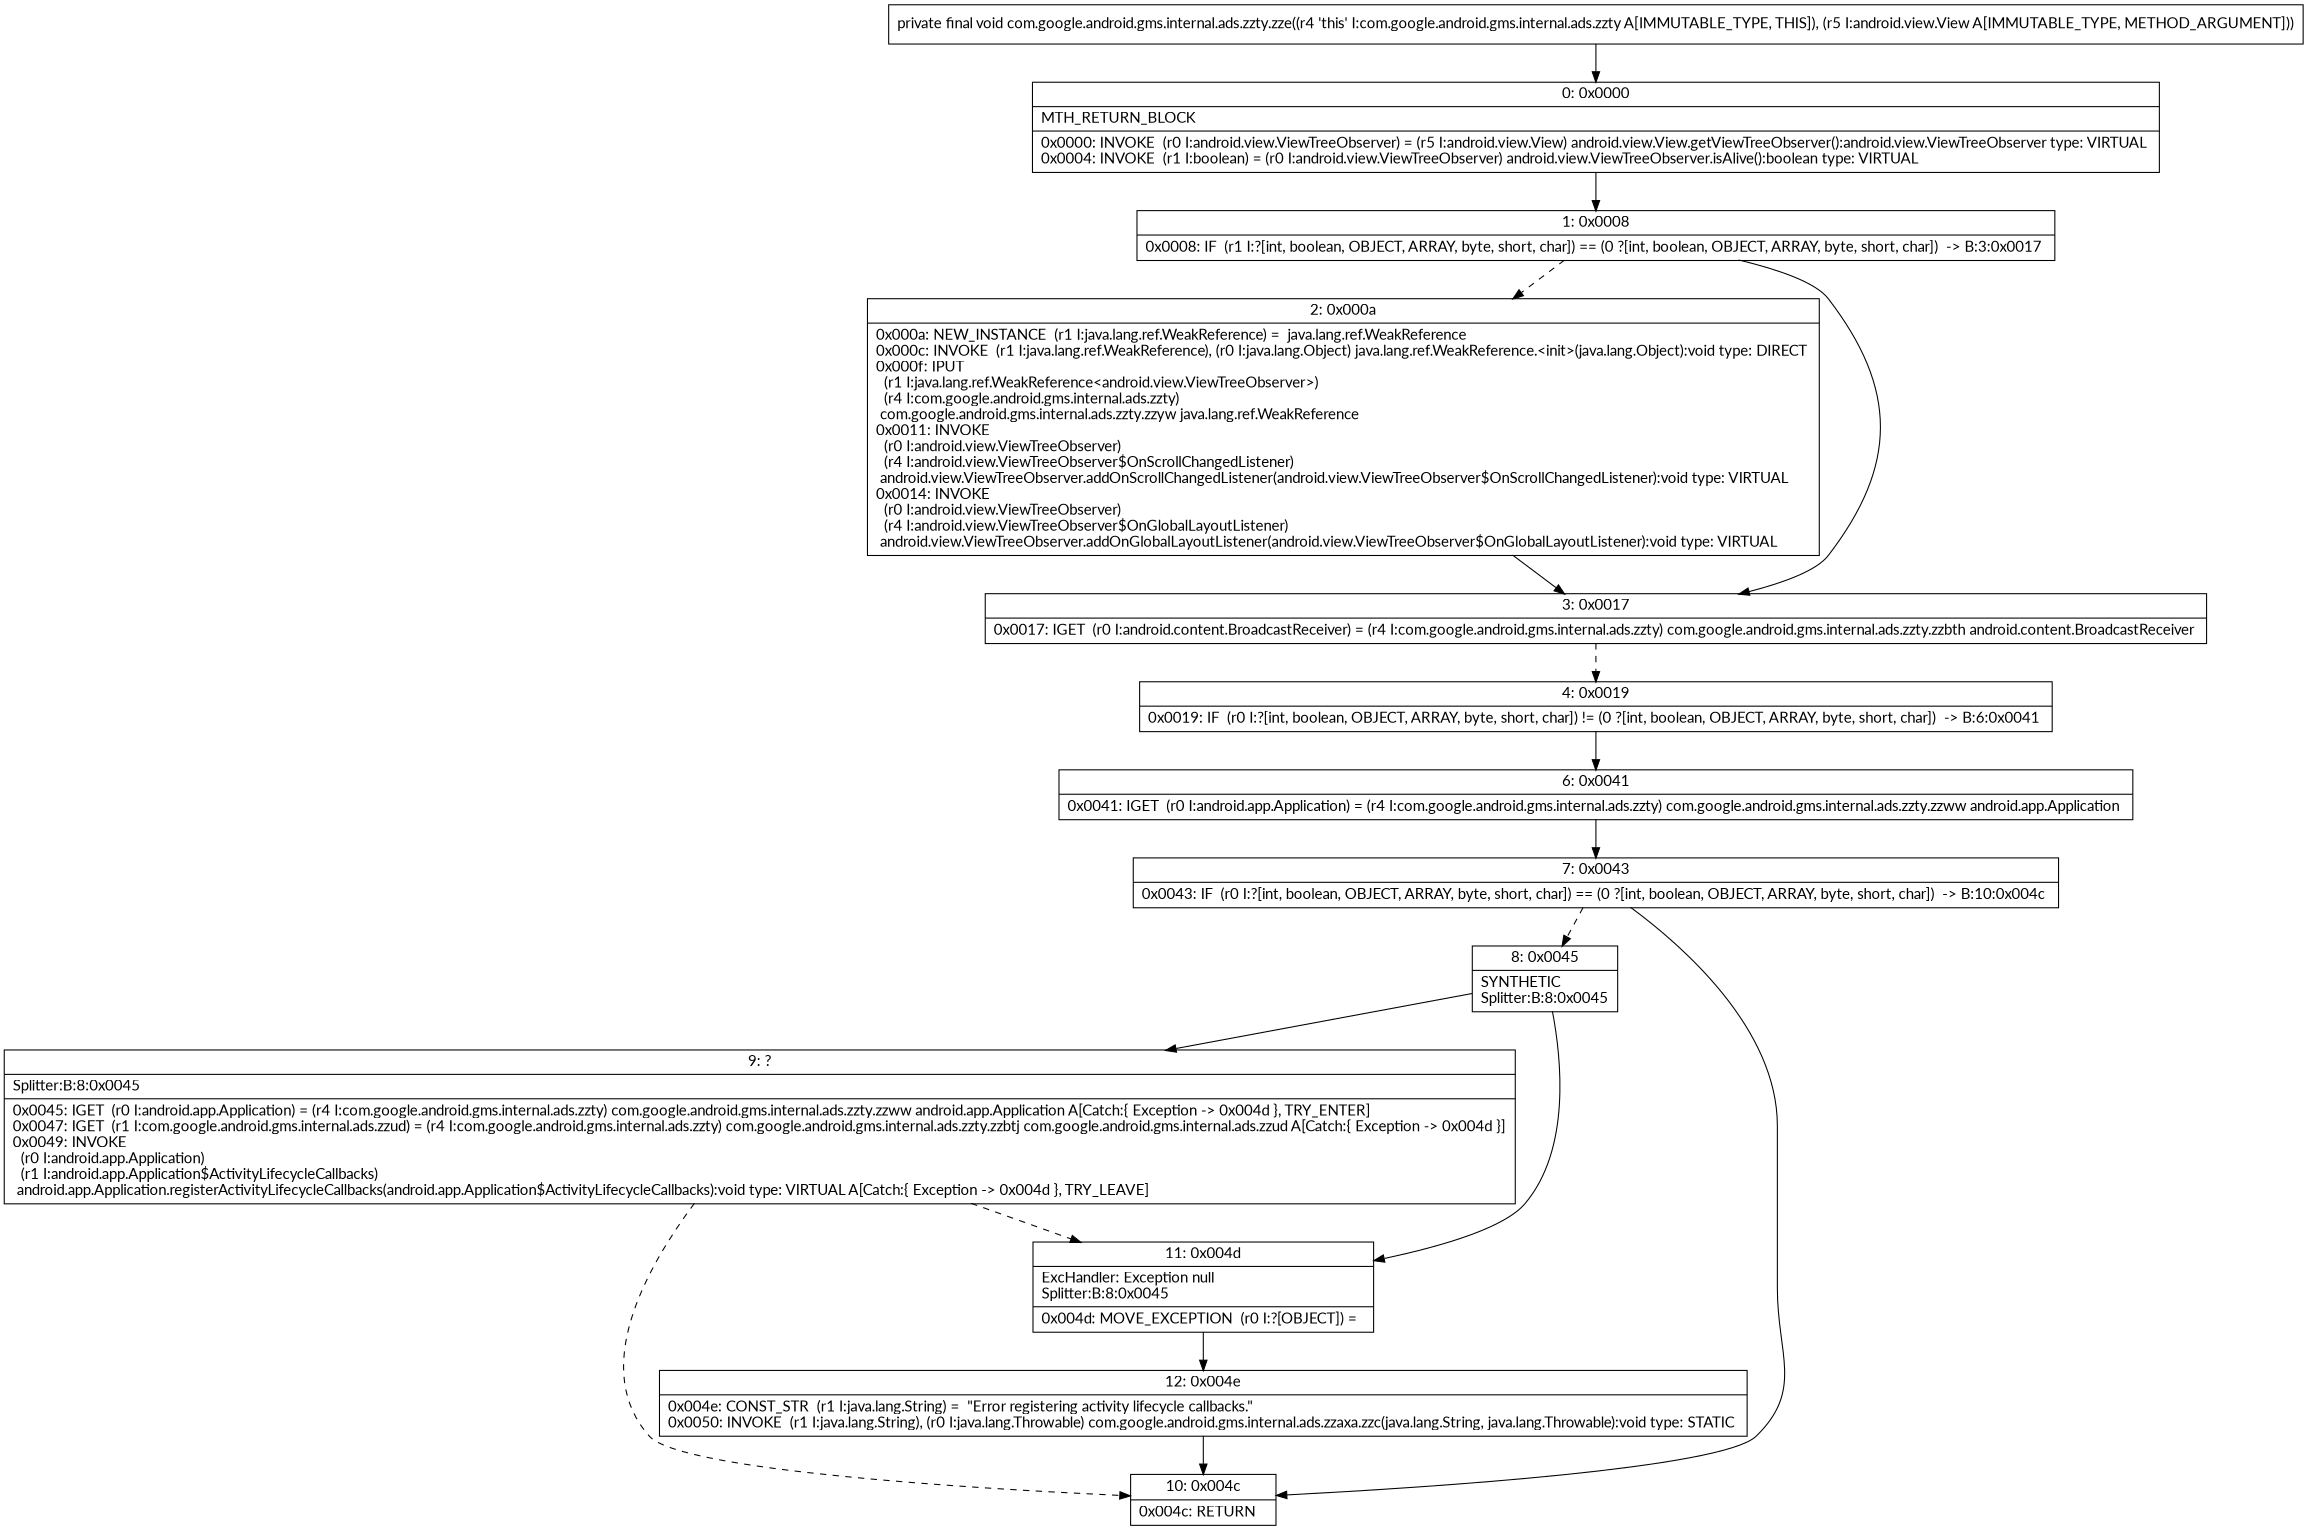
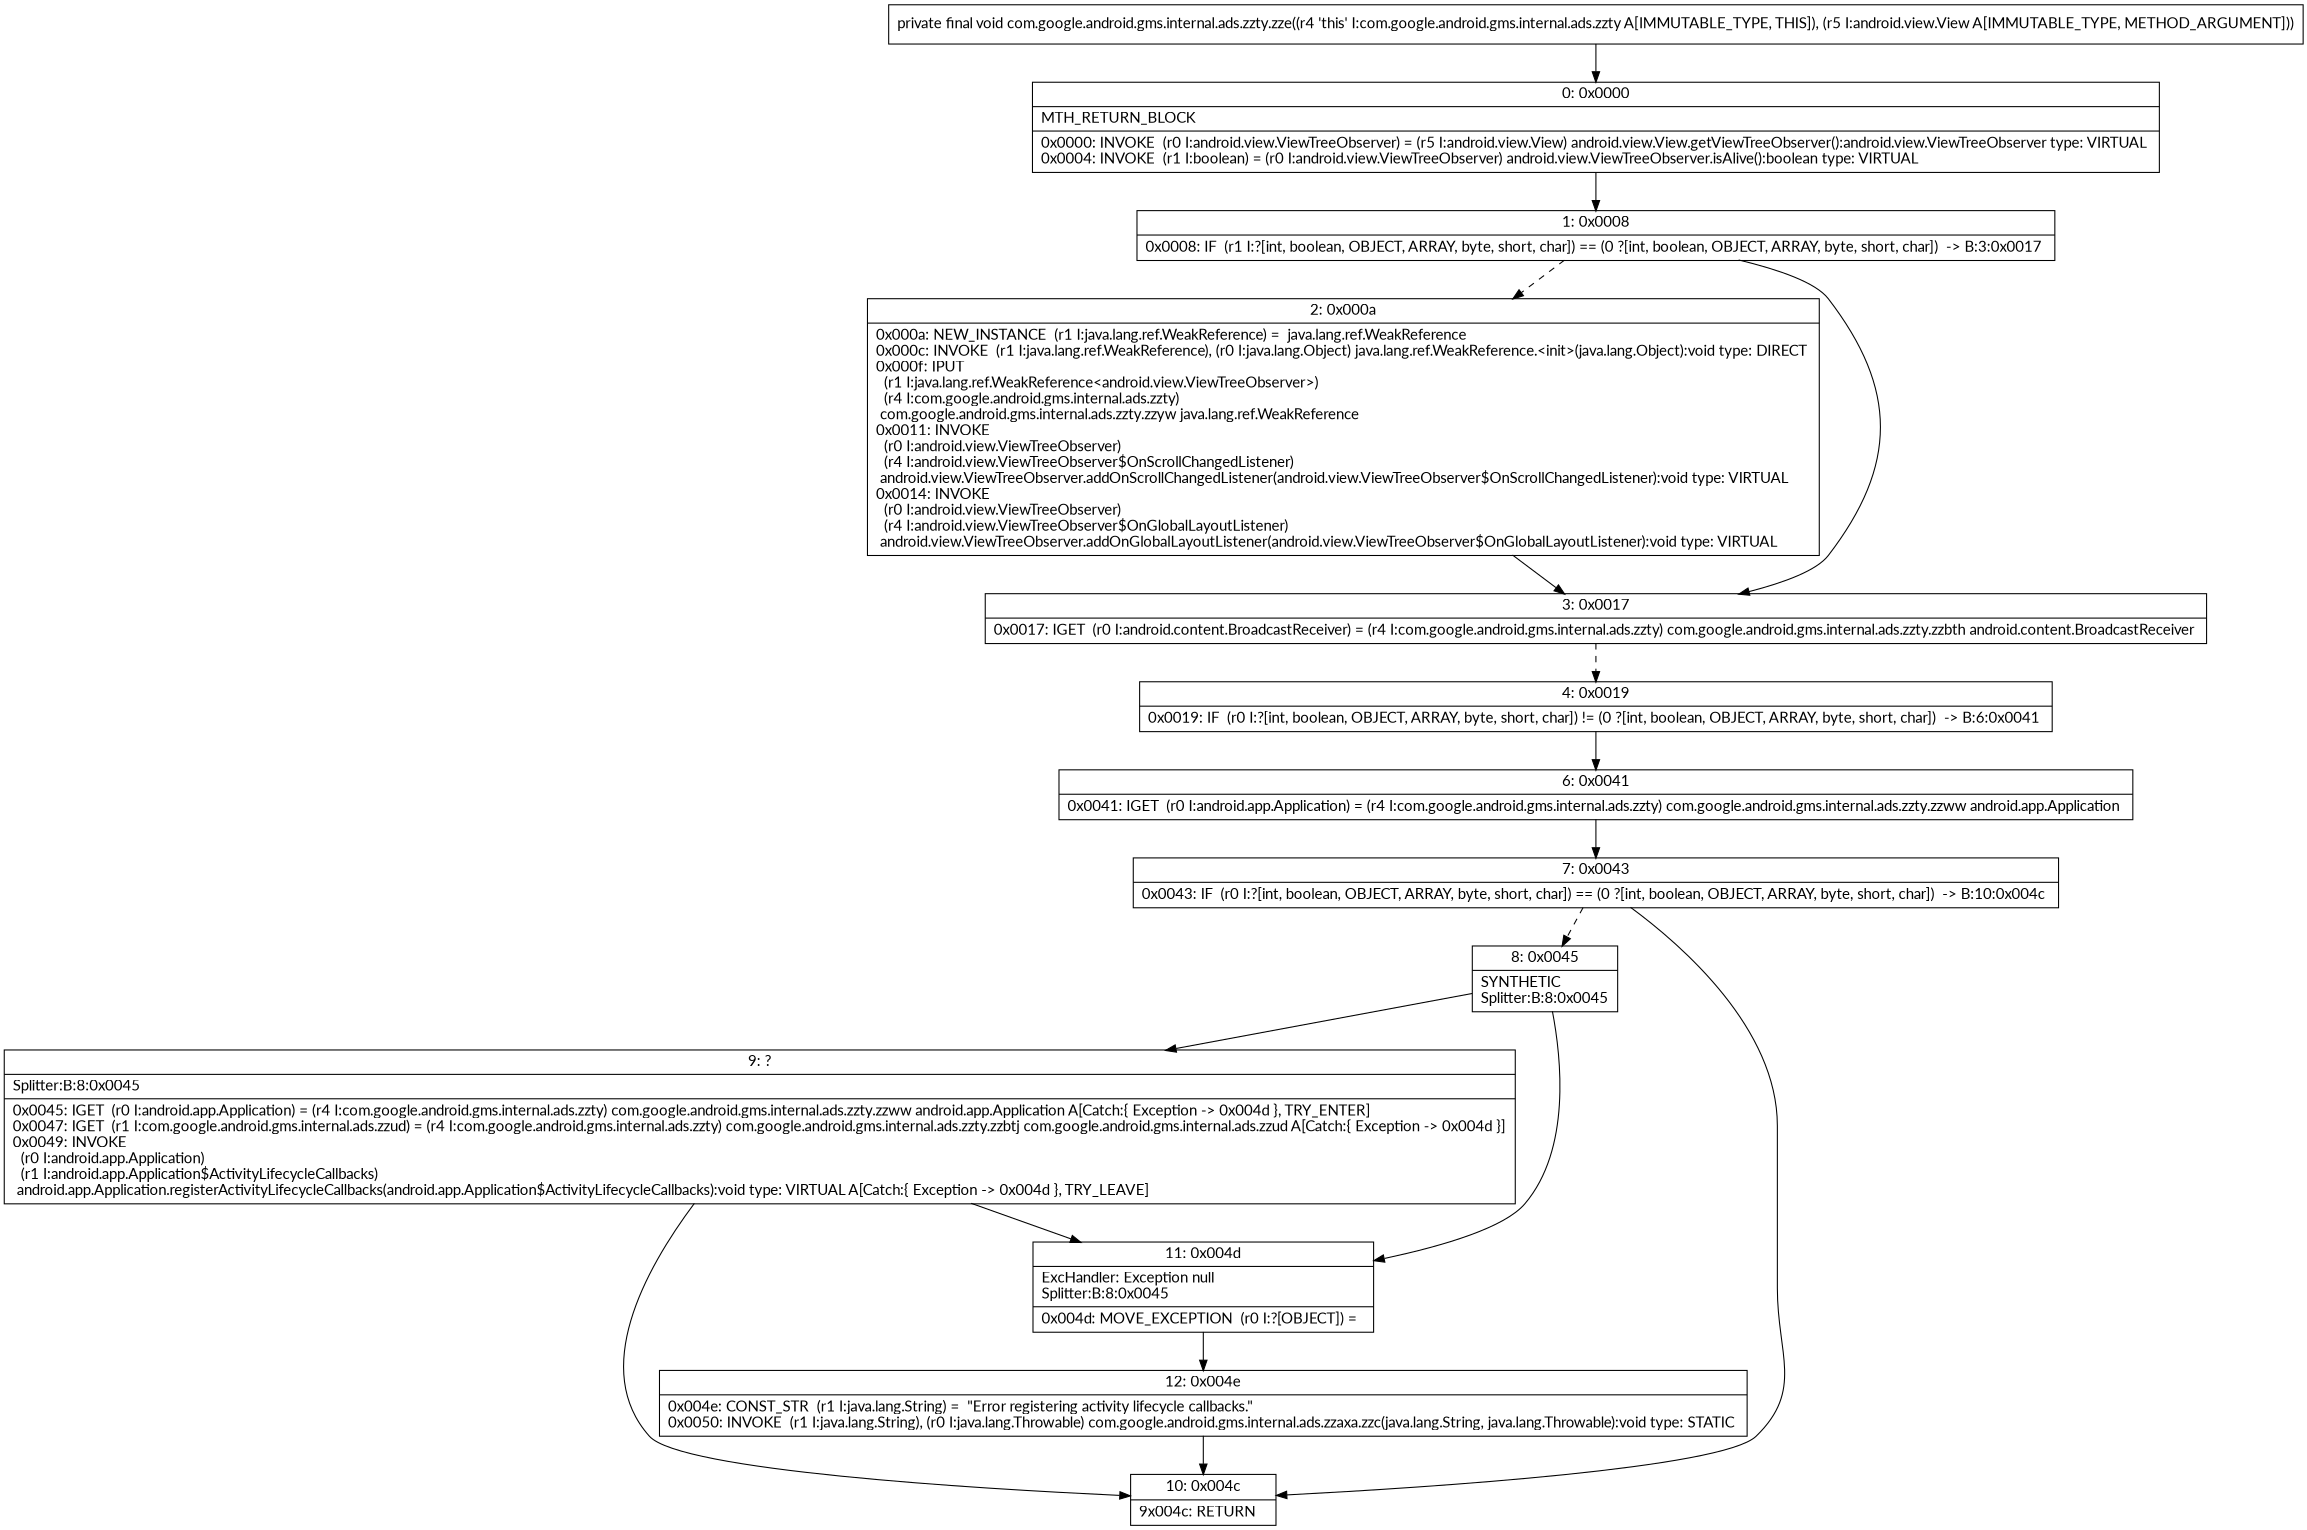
(1021, 1221) -> (1021, 1221)
(755, 1465) -> (755, 1465)
(1203, 1512) -> (1203, 1512)
